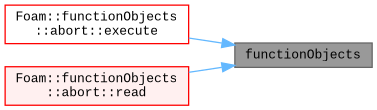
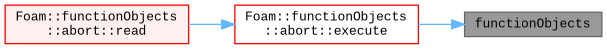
(205, 70) -> (205, 24)
